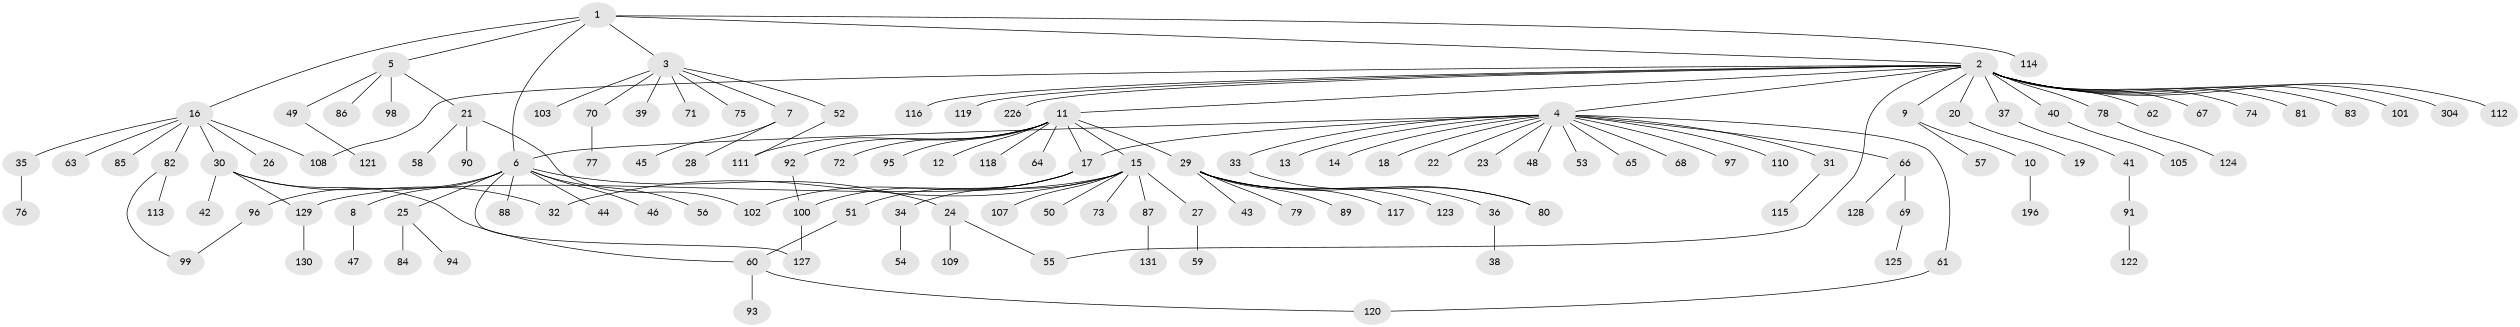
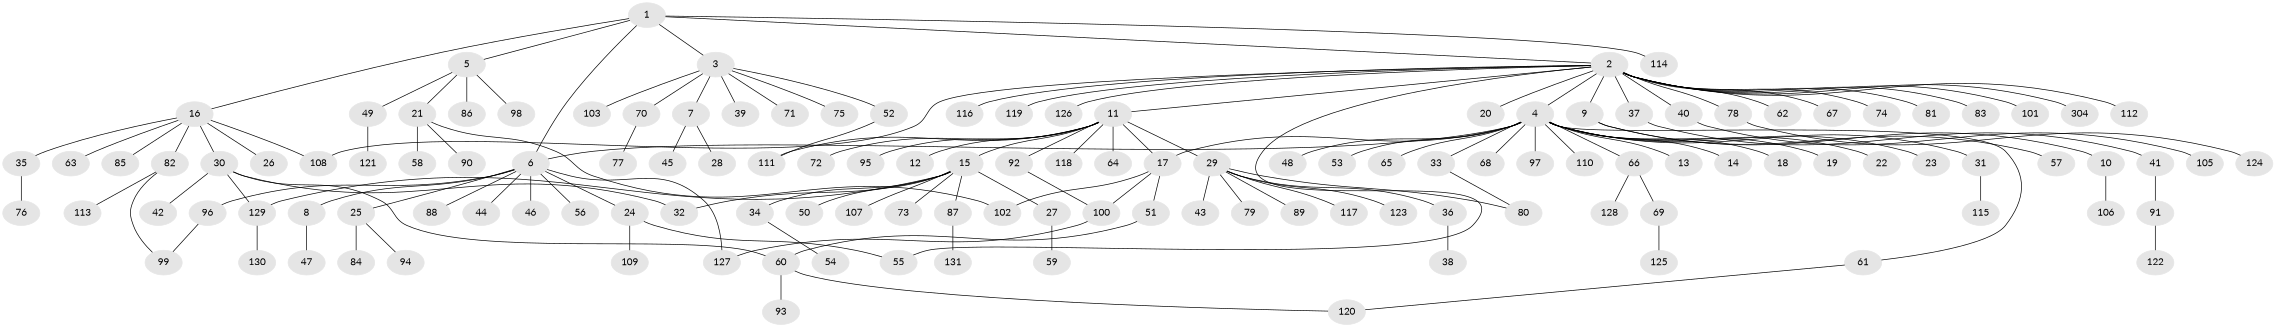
(1013, 114) -> (1064, 114)
(2017, 139) -> (1684, 139)
(2030, 213) -> (2106, 213)
